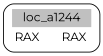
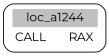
(51, 37) -> (54, 37)
